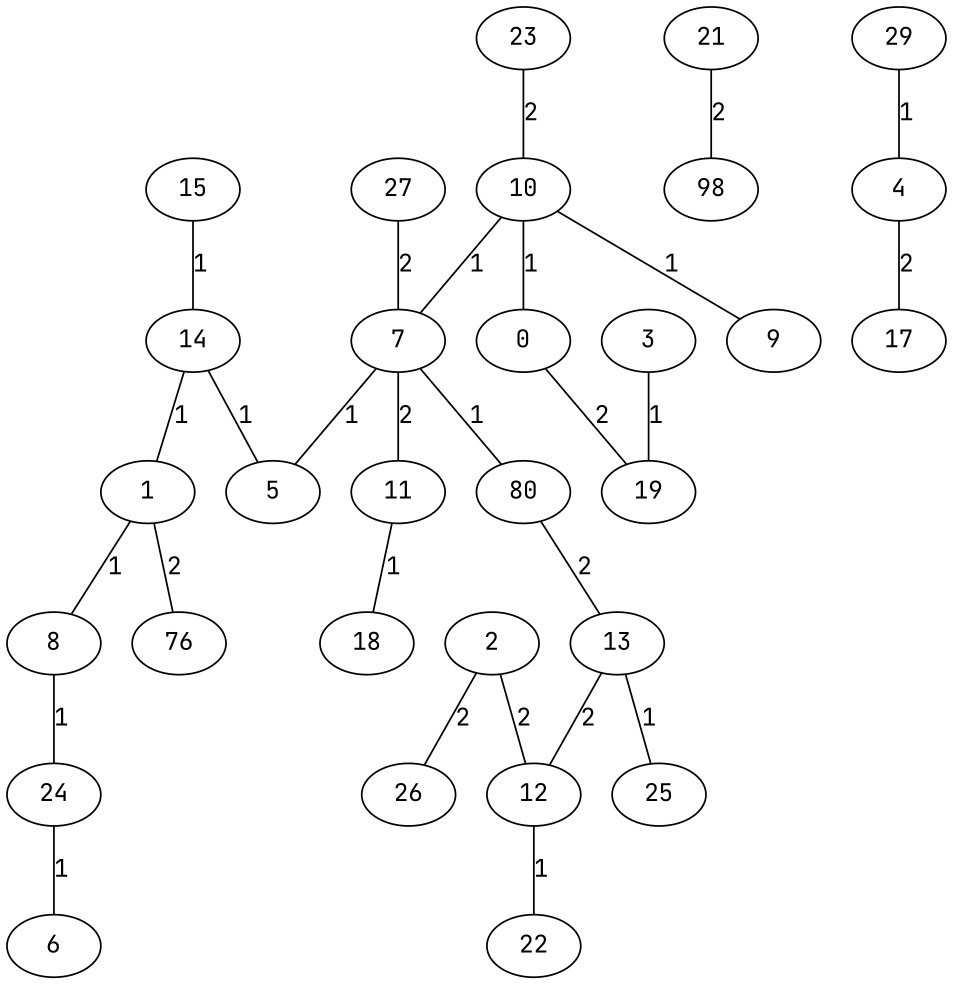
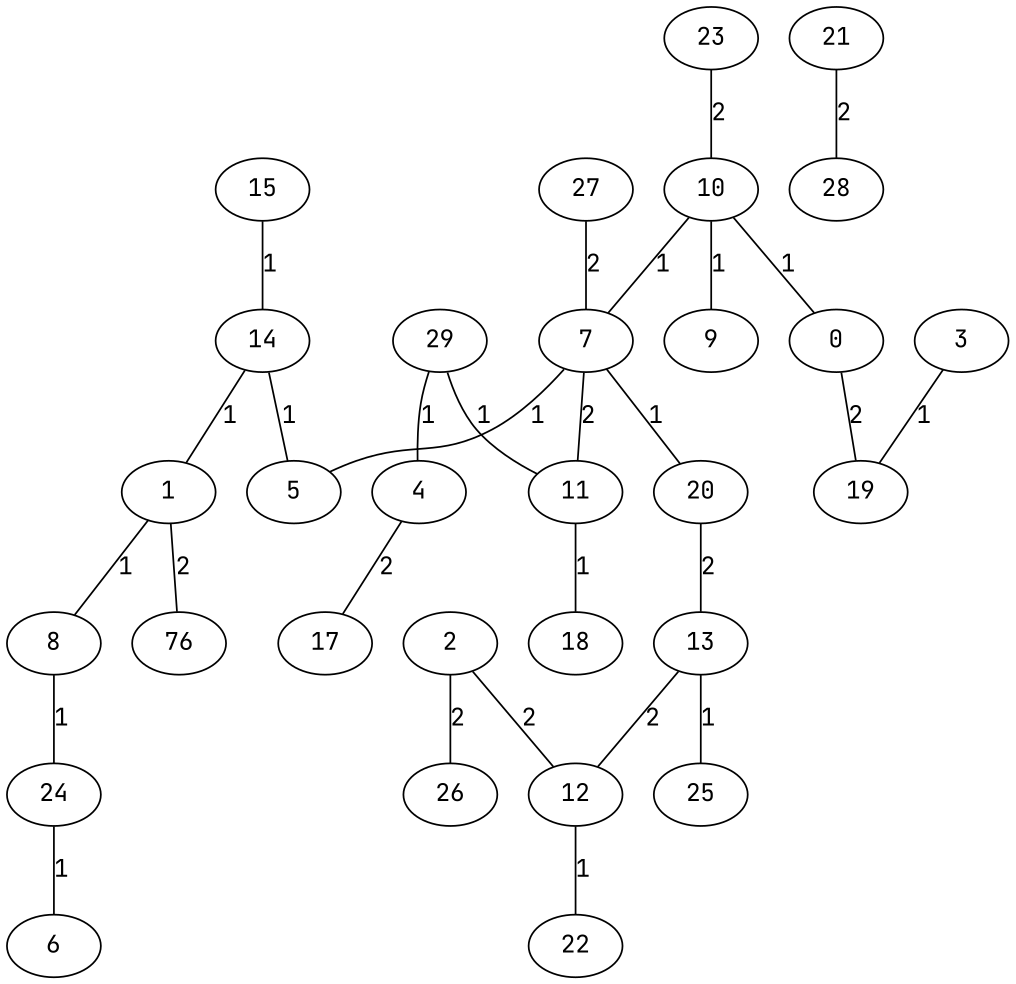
(711, 190) -> (836, 190)
none -> (473, 426)
(523, 492) -> (701, 492)
